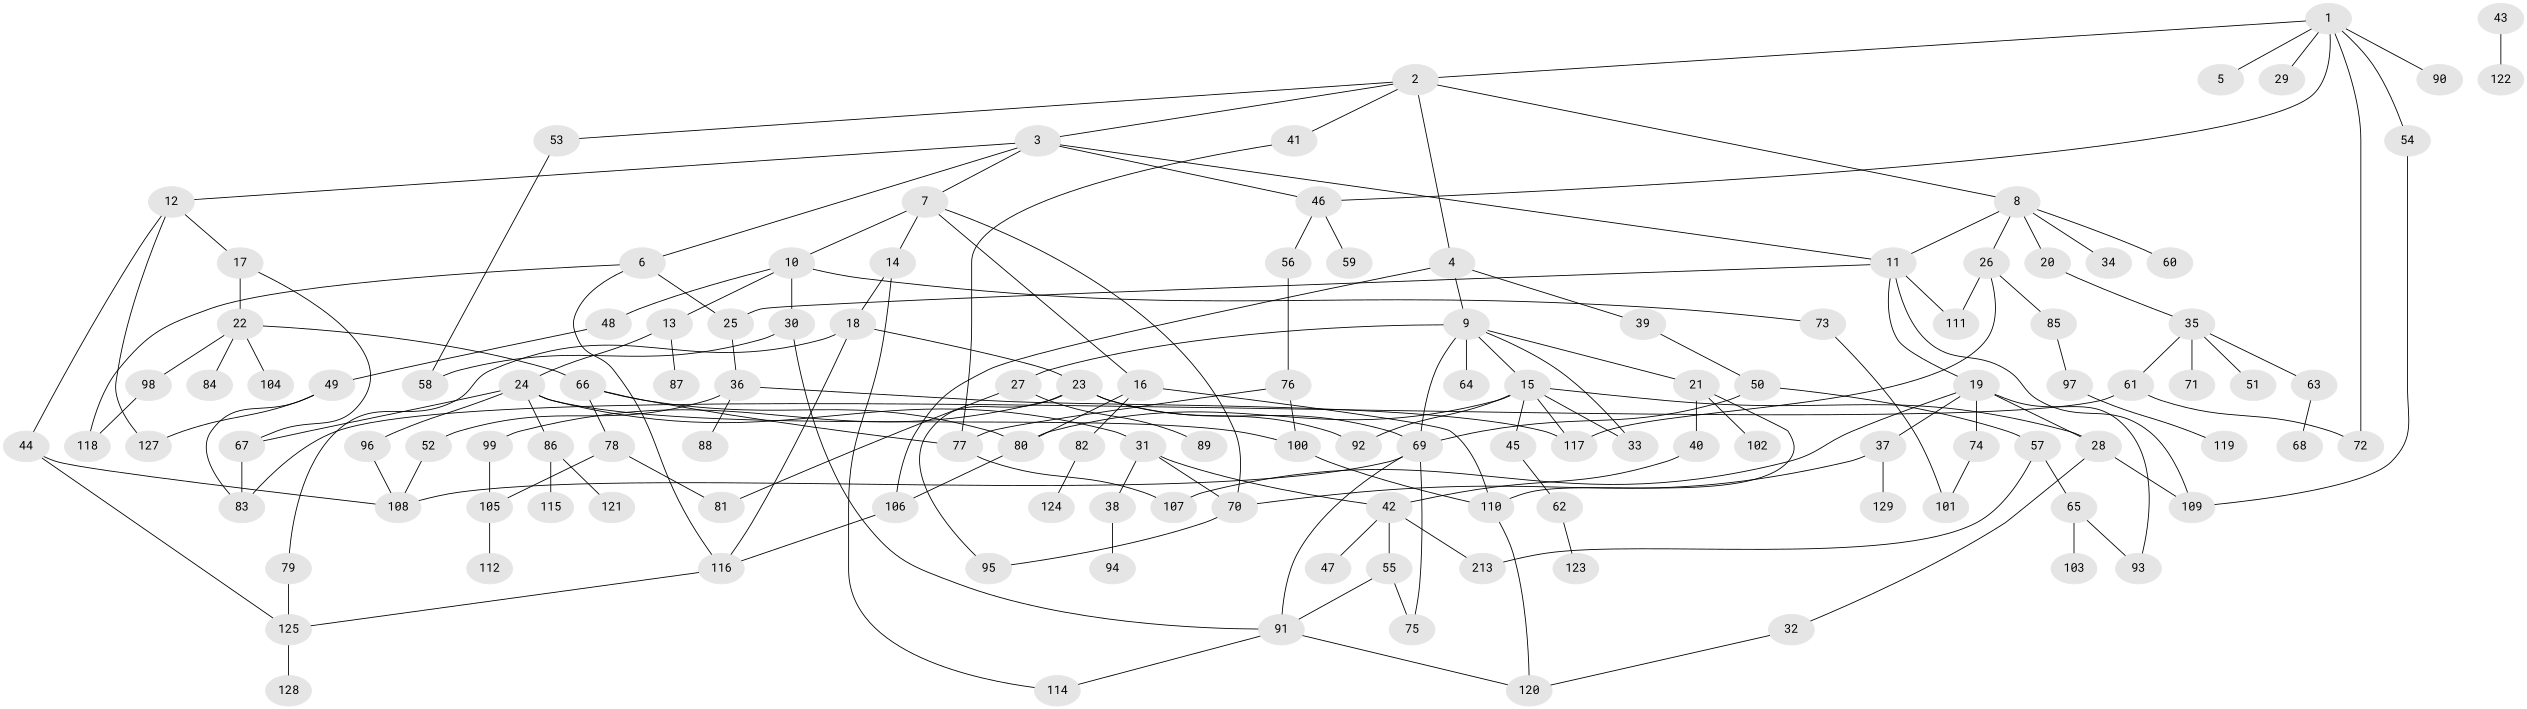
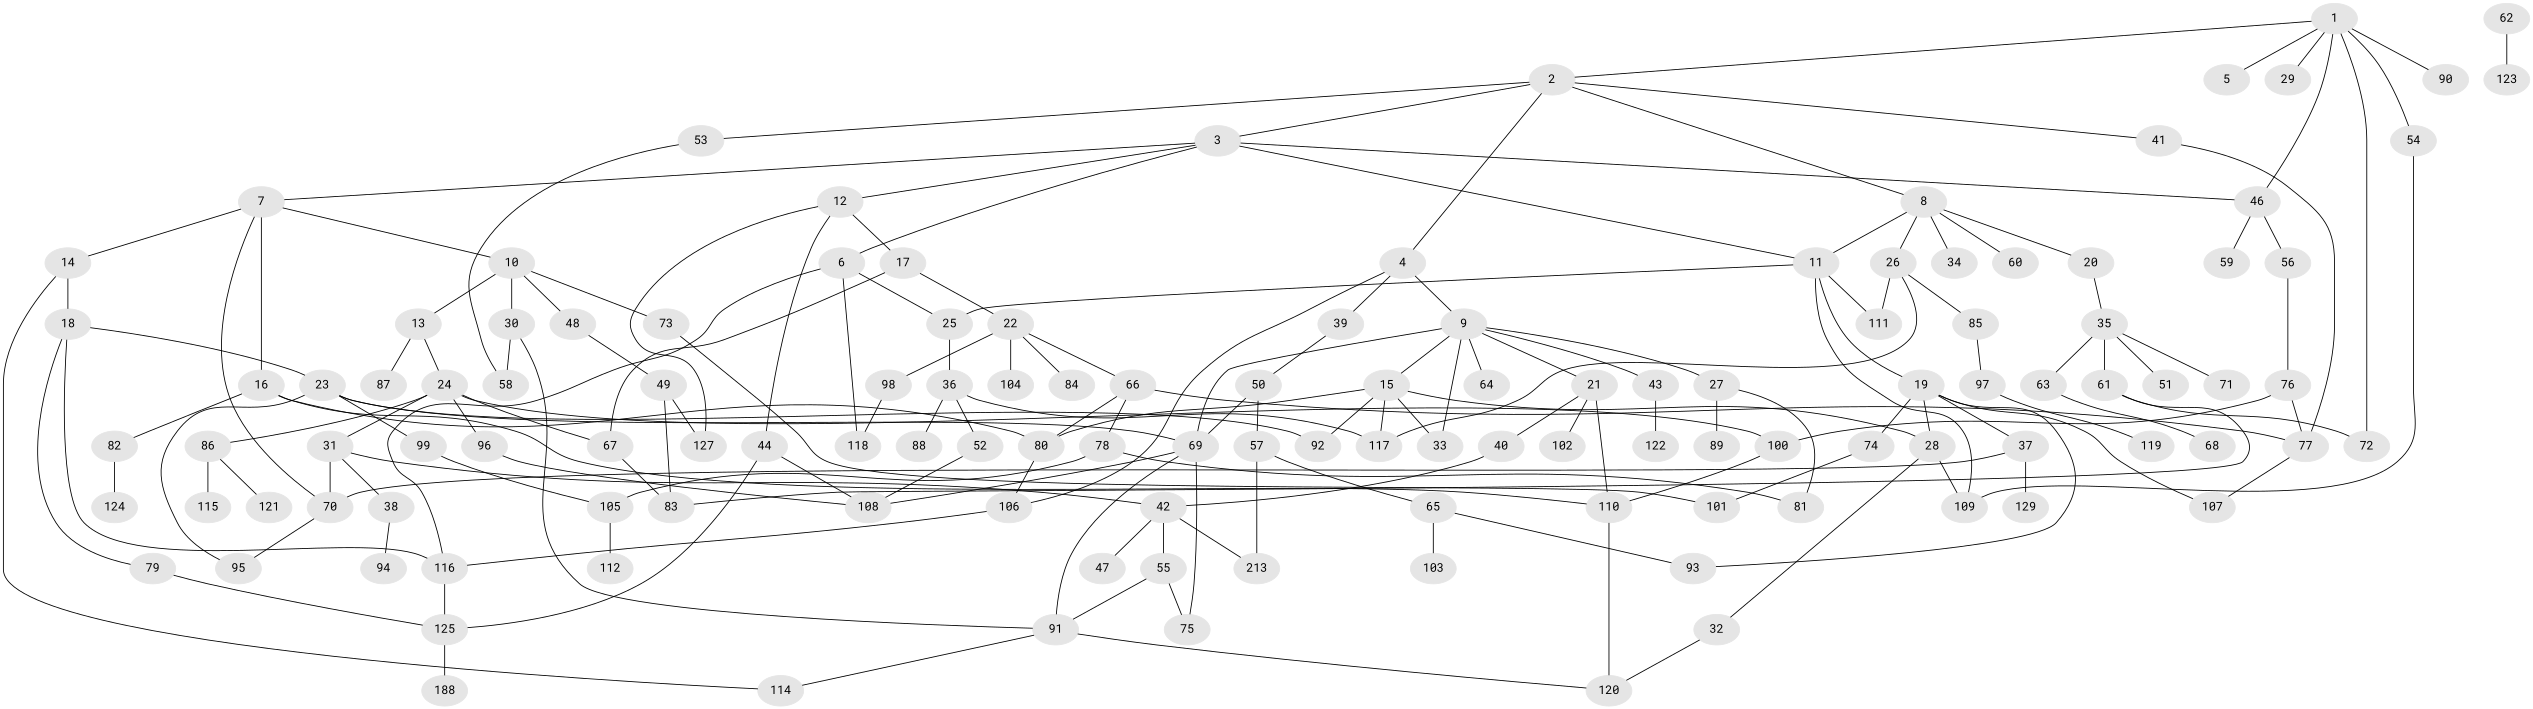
none -> (1562, 350)
(1513, 446) -> none
(289, 691) -> (445, 691)
